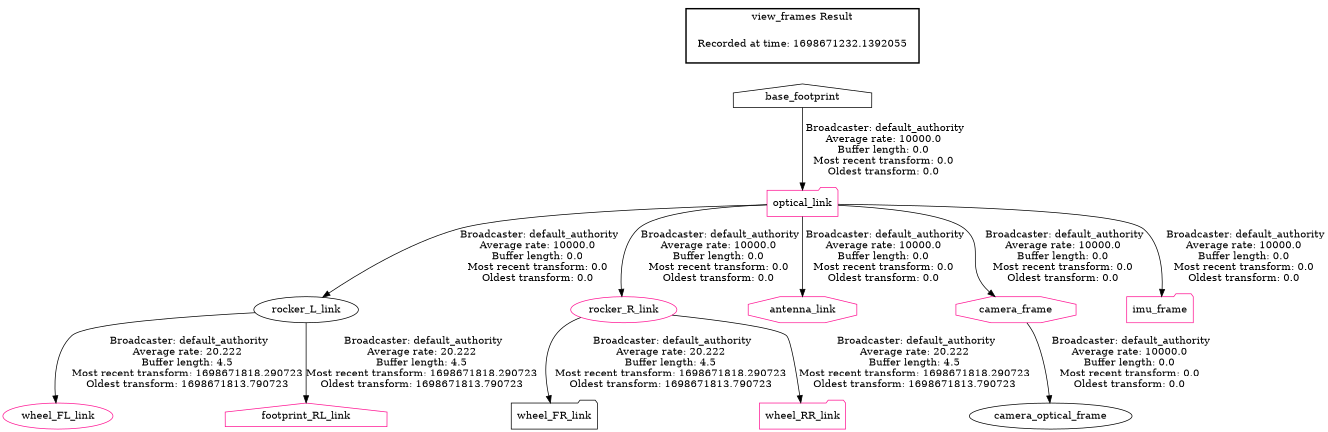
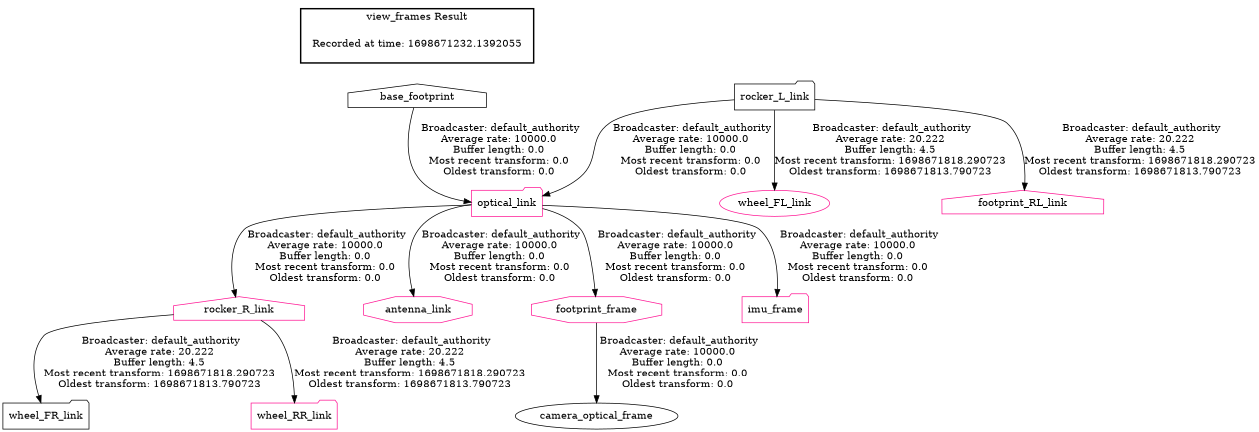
(540, 217) -> (623, 117)
(306, 310) -> (775, 97)
(624, 310) -> (239, 310)
(1016, 310) -> (597, 310)
